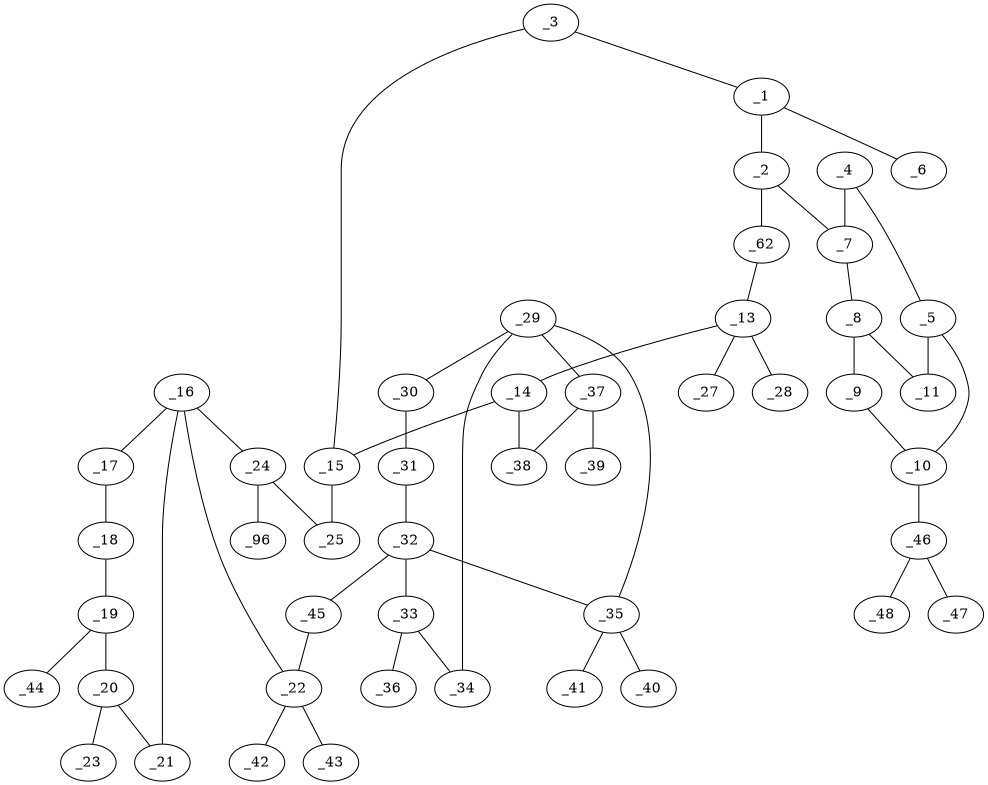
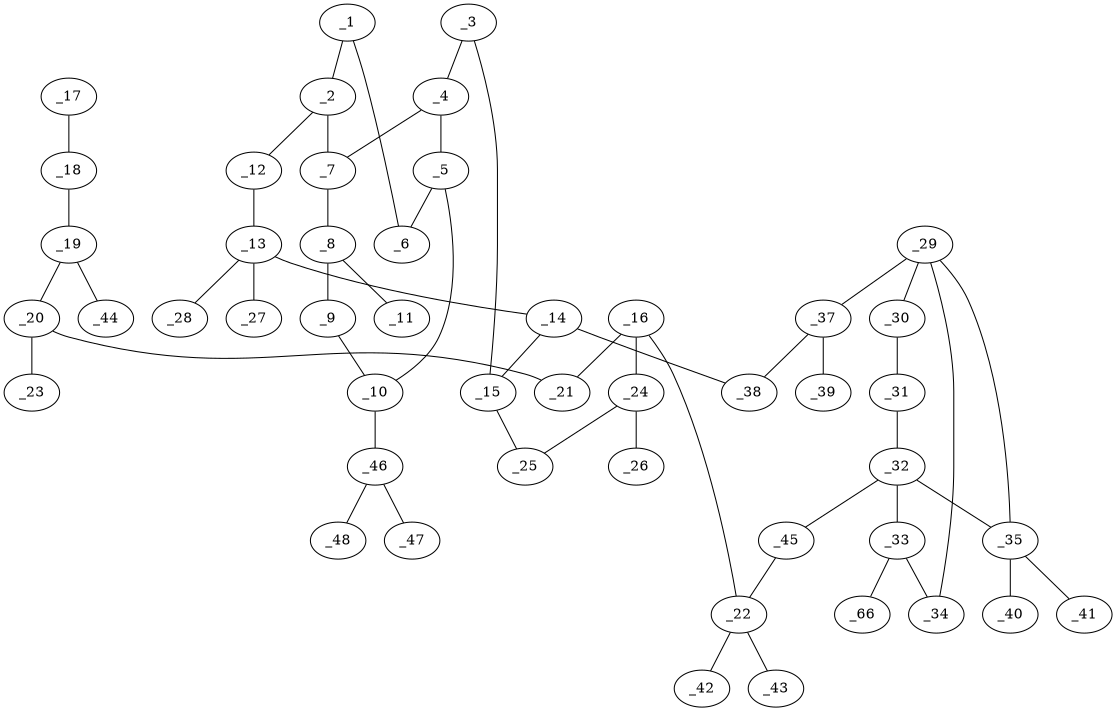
(656, 60) -> (455, 59)
(762, 245) -> (254, 171)
(928, 356) -> (421, 208)
(144, 430) -> none
(258, 541) -> (636, 467)
(388, 689) -> (862, 615)
